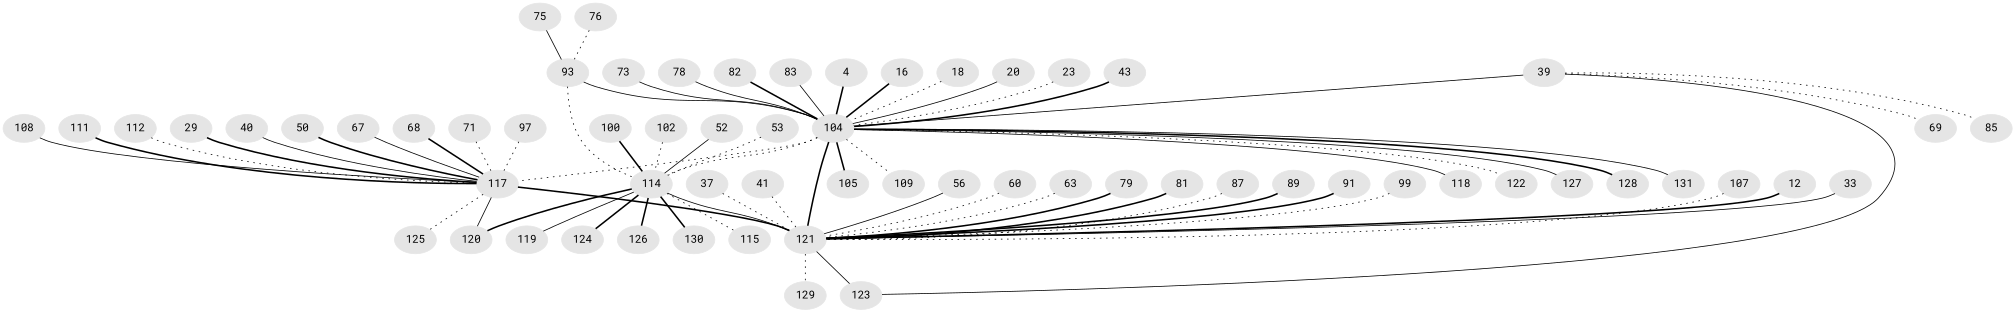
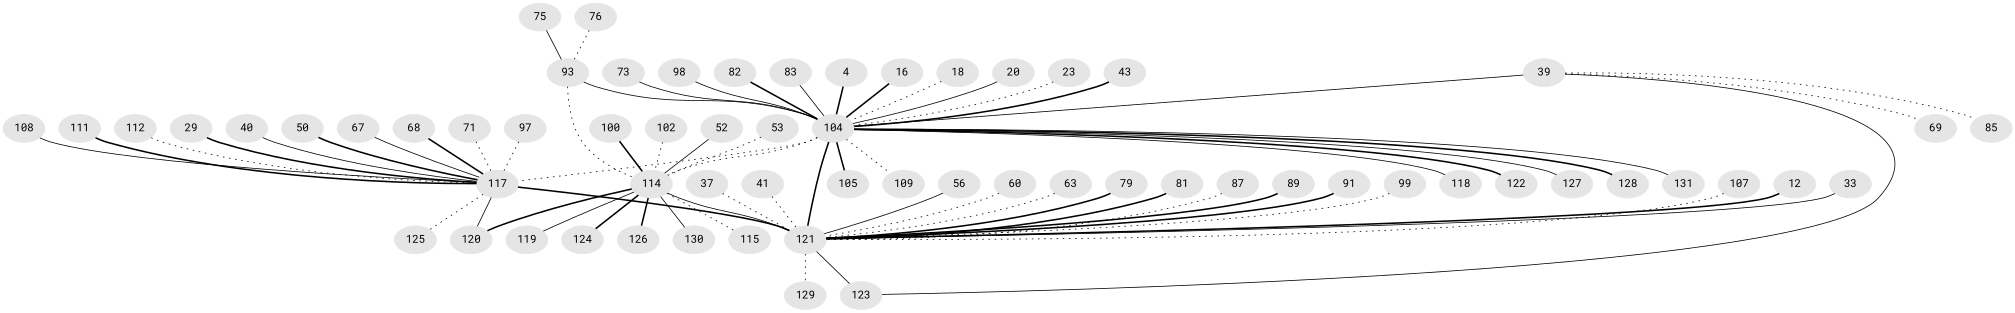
(679, 73) -> (679, 73)
(1179, 139) -> (1179, 139)
(673, 212) -> (673, 212)
